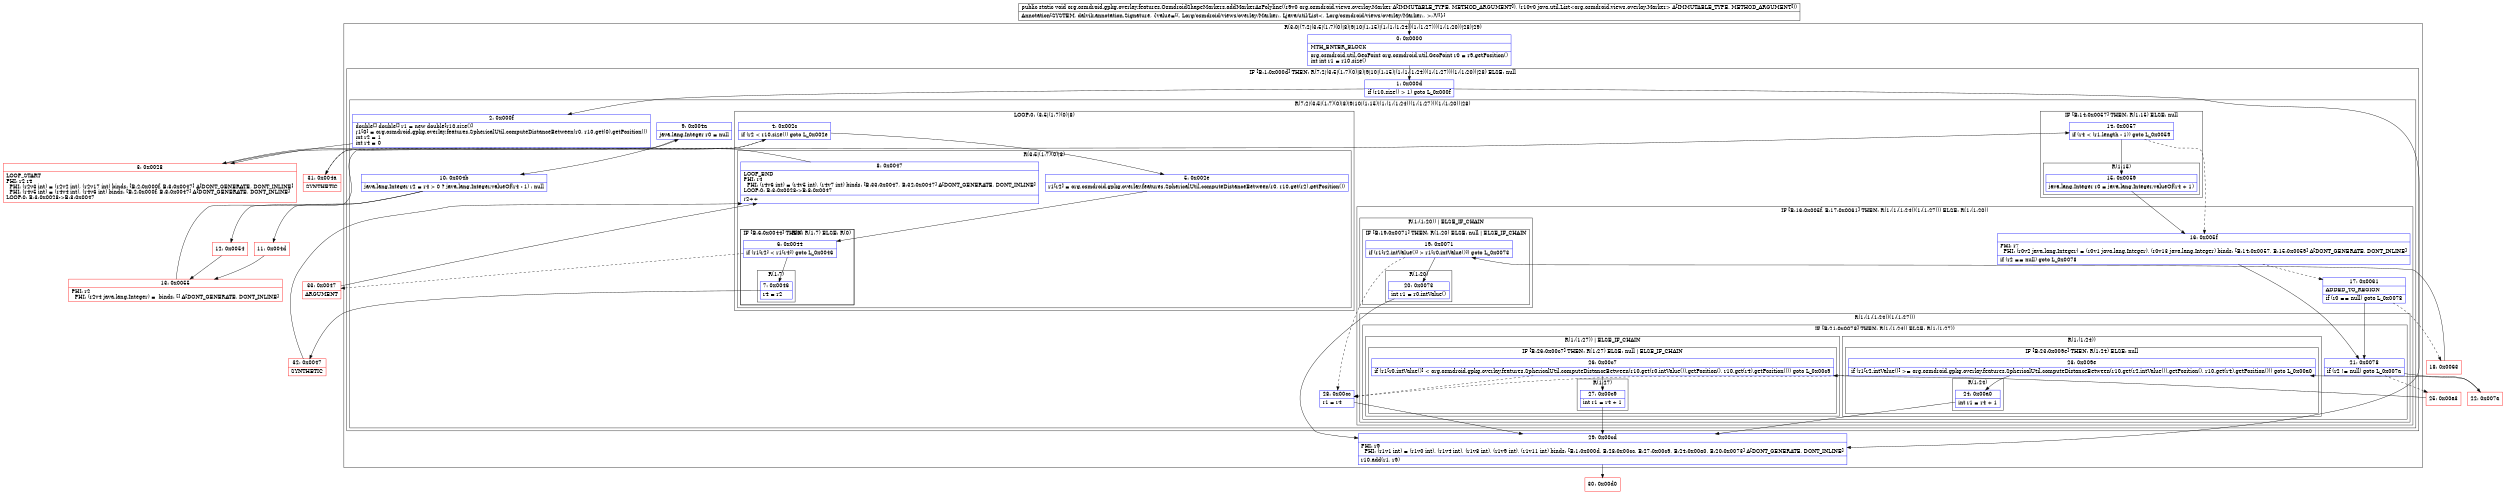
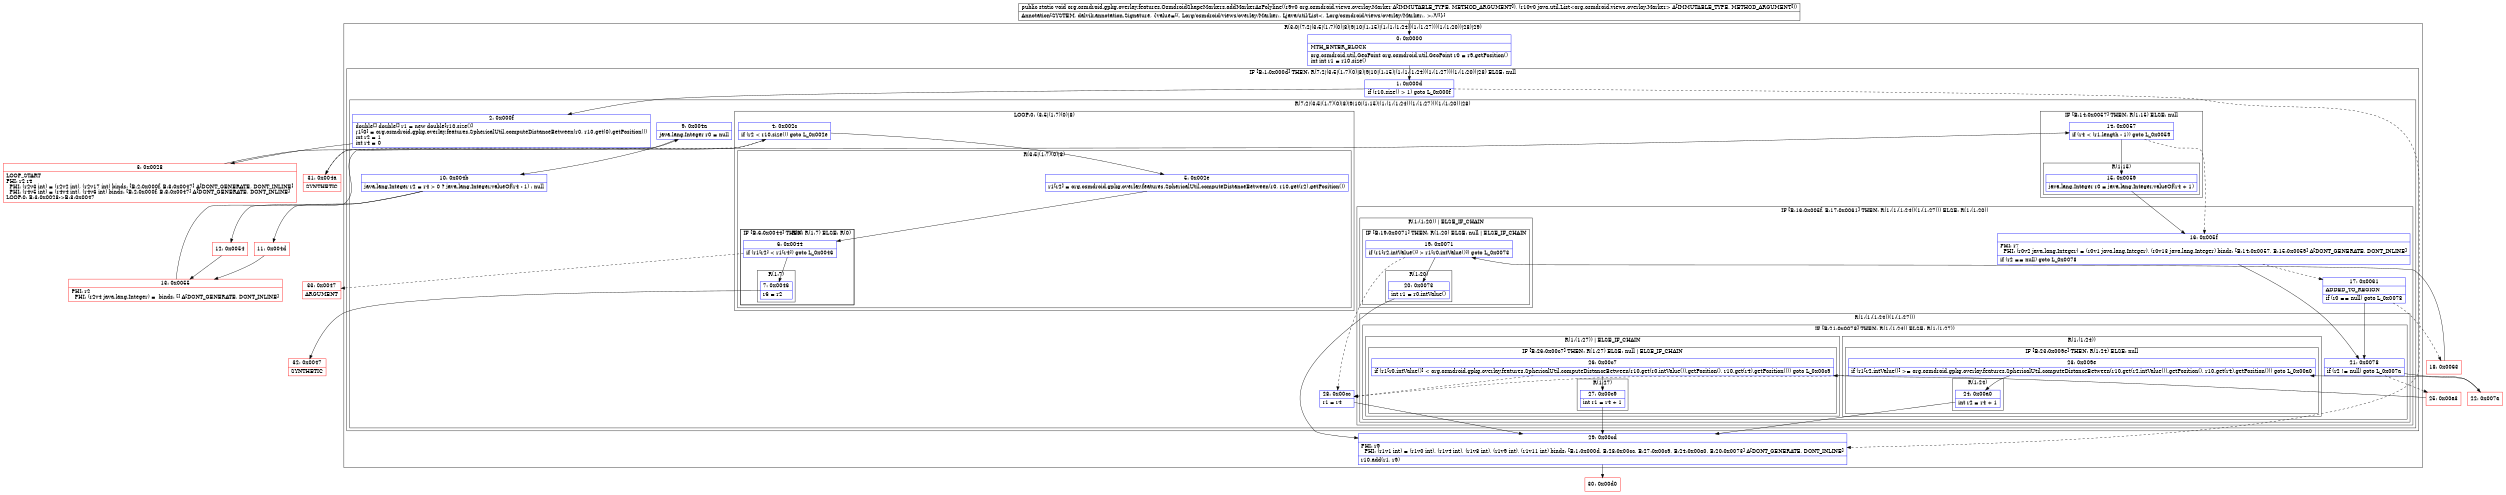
(2342, 110) -> (2342, 110)
(890, 183) -> none
(773, 295) -> (773, 295)
(1978, 403) -> (1978, 403)
